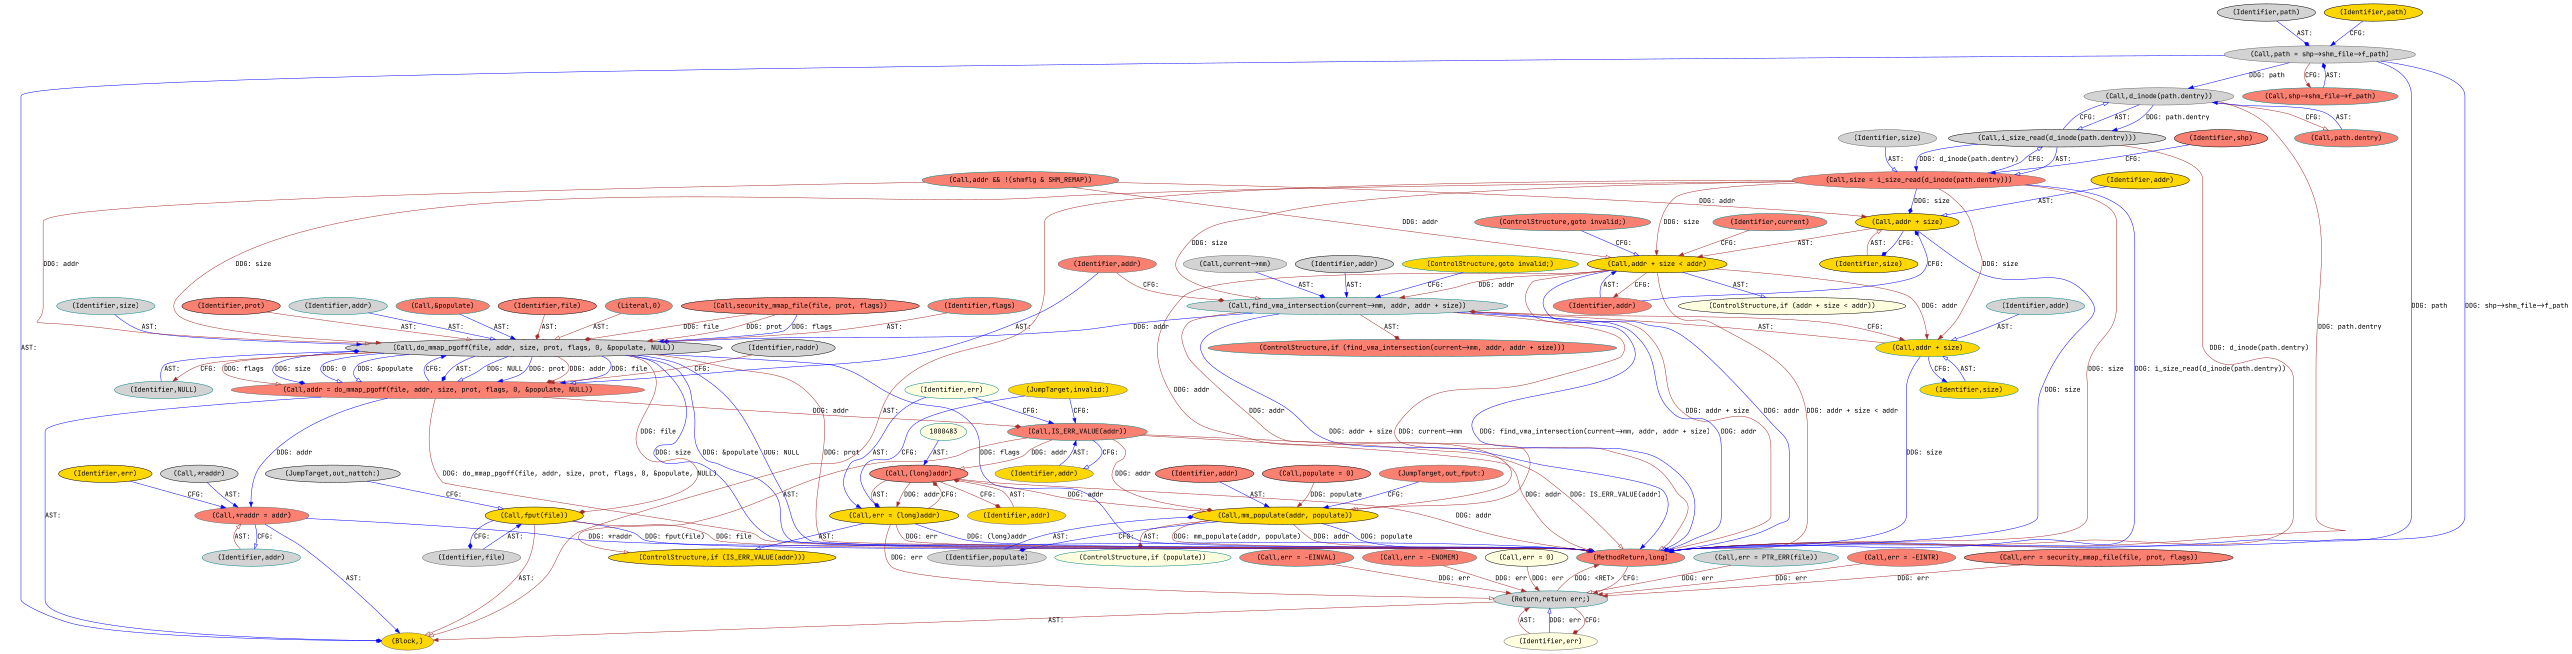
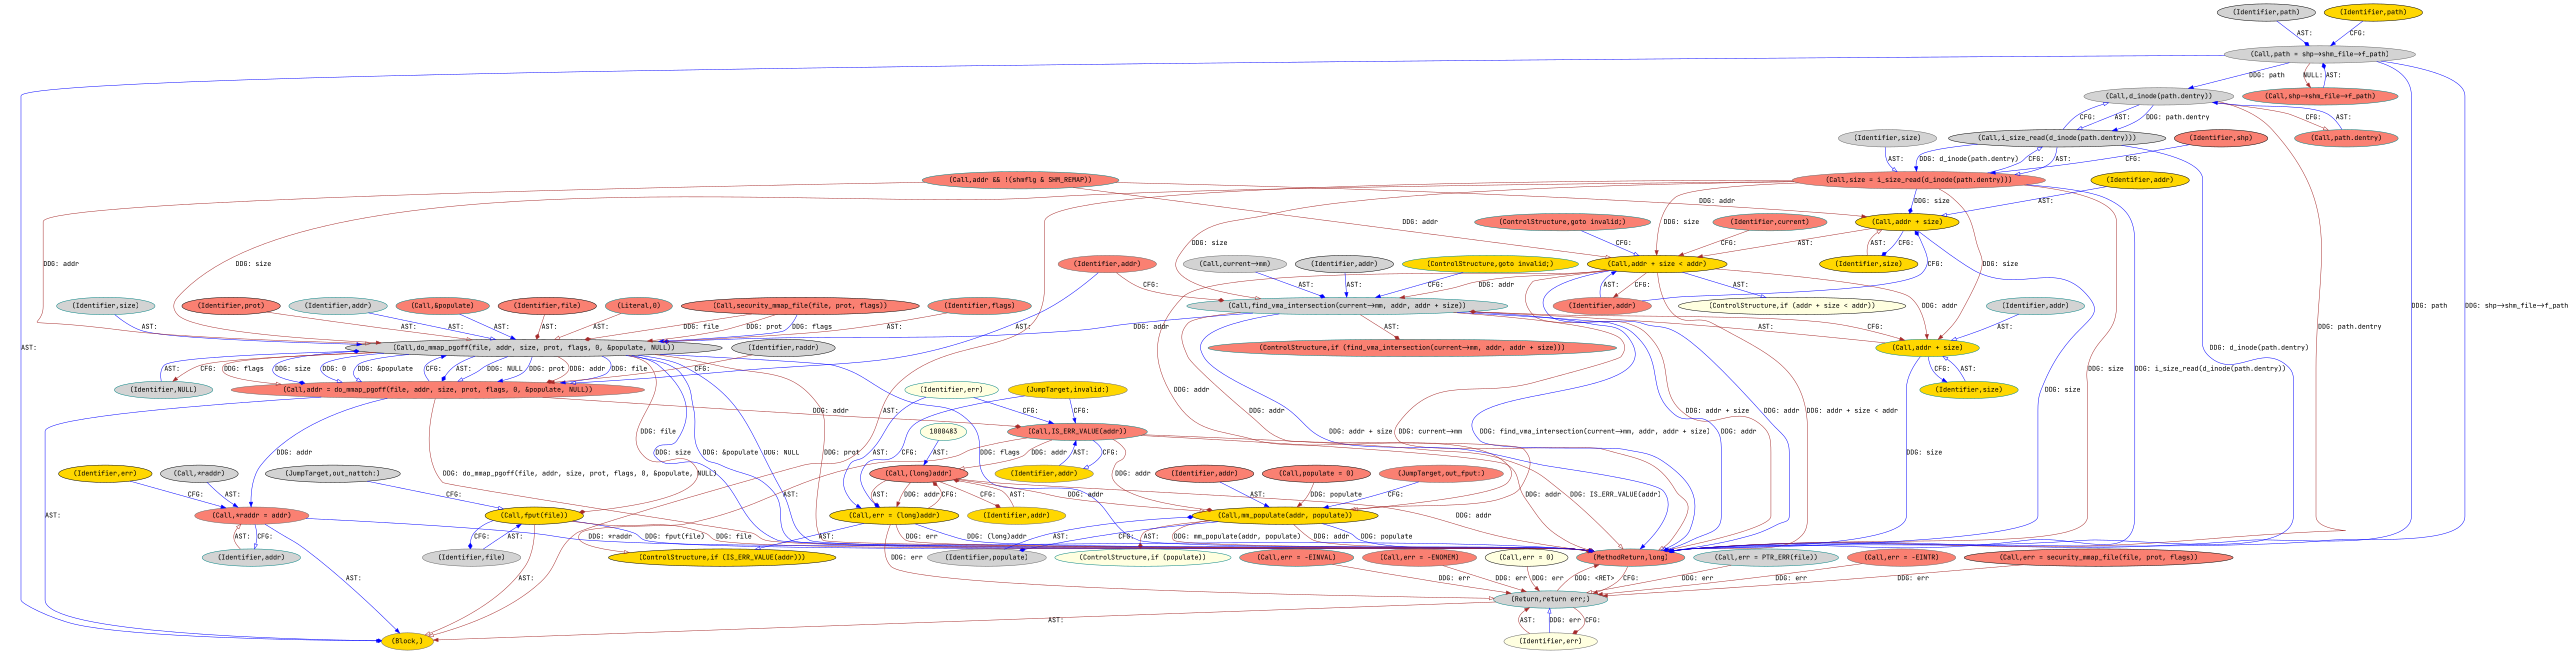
(2315, 75) -> (2315, 75)
(2291, 521) -> (2291, 521)
